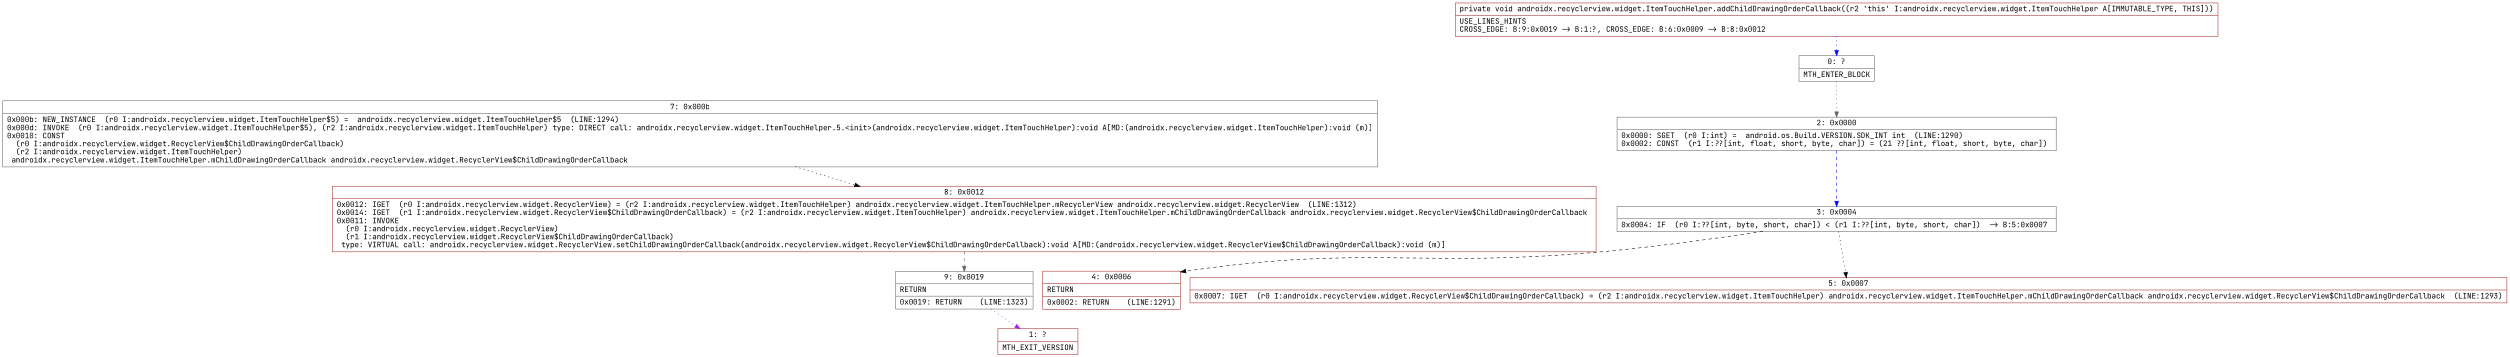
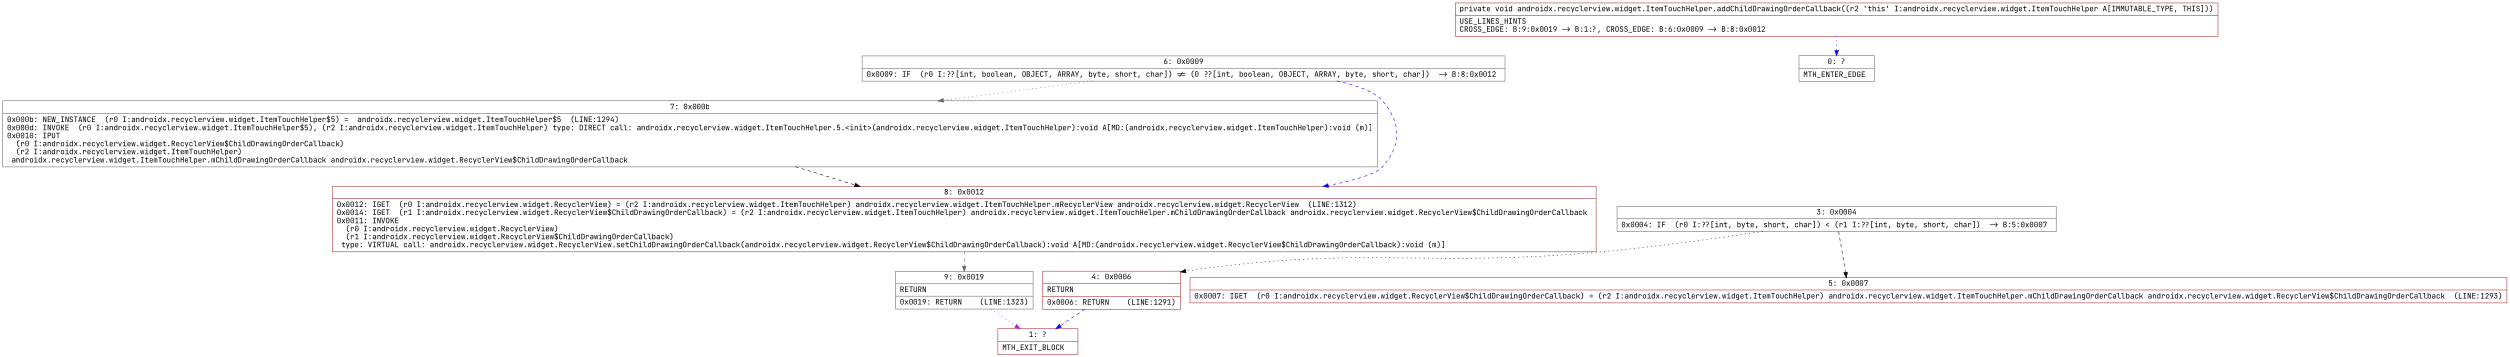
none -> (1184, 69)
(1837, 75) -> (1834, 75)
(1837, 134) -> none
(40, 136) -> (38, 136)
(825, 176) -> (825, 176)
(1842, 252) -> (1842, 252)
(1475, 258) -> (1475, 258)
(1112, 303) -> (1112, 303)
none -> (1073, 317)
(1038, 348) -> (1033, 348)
